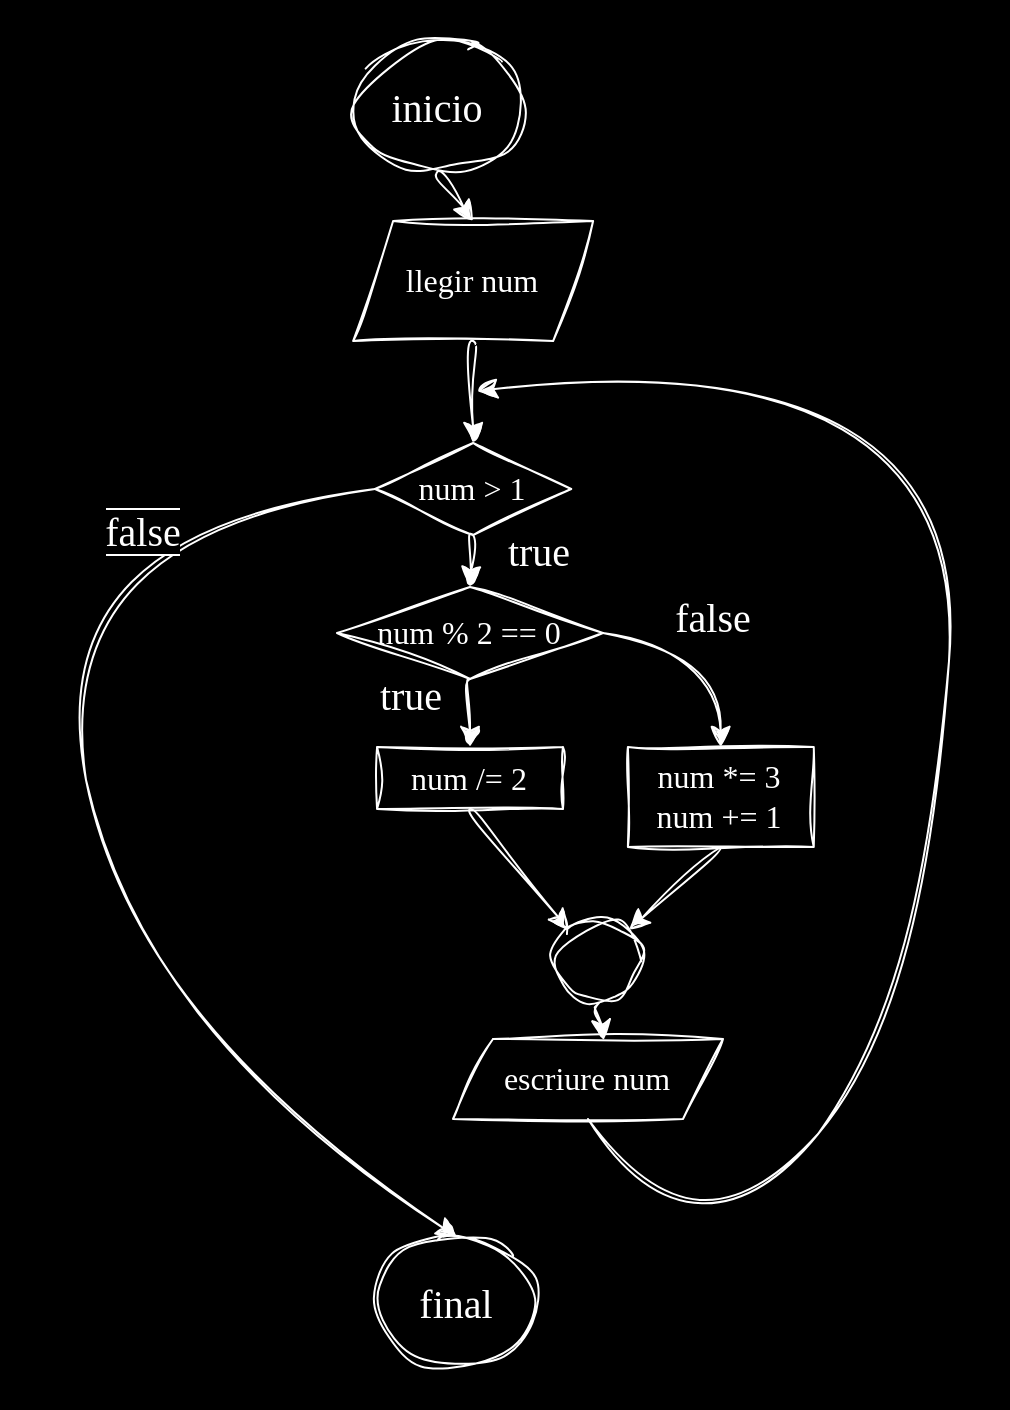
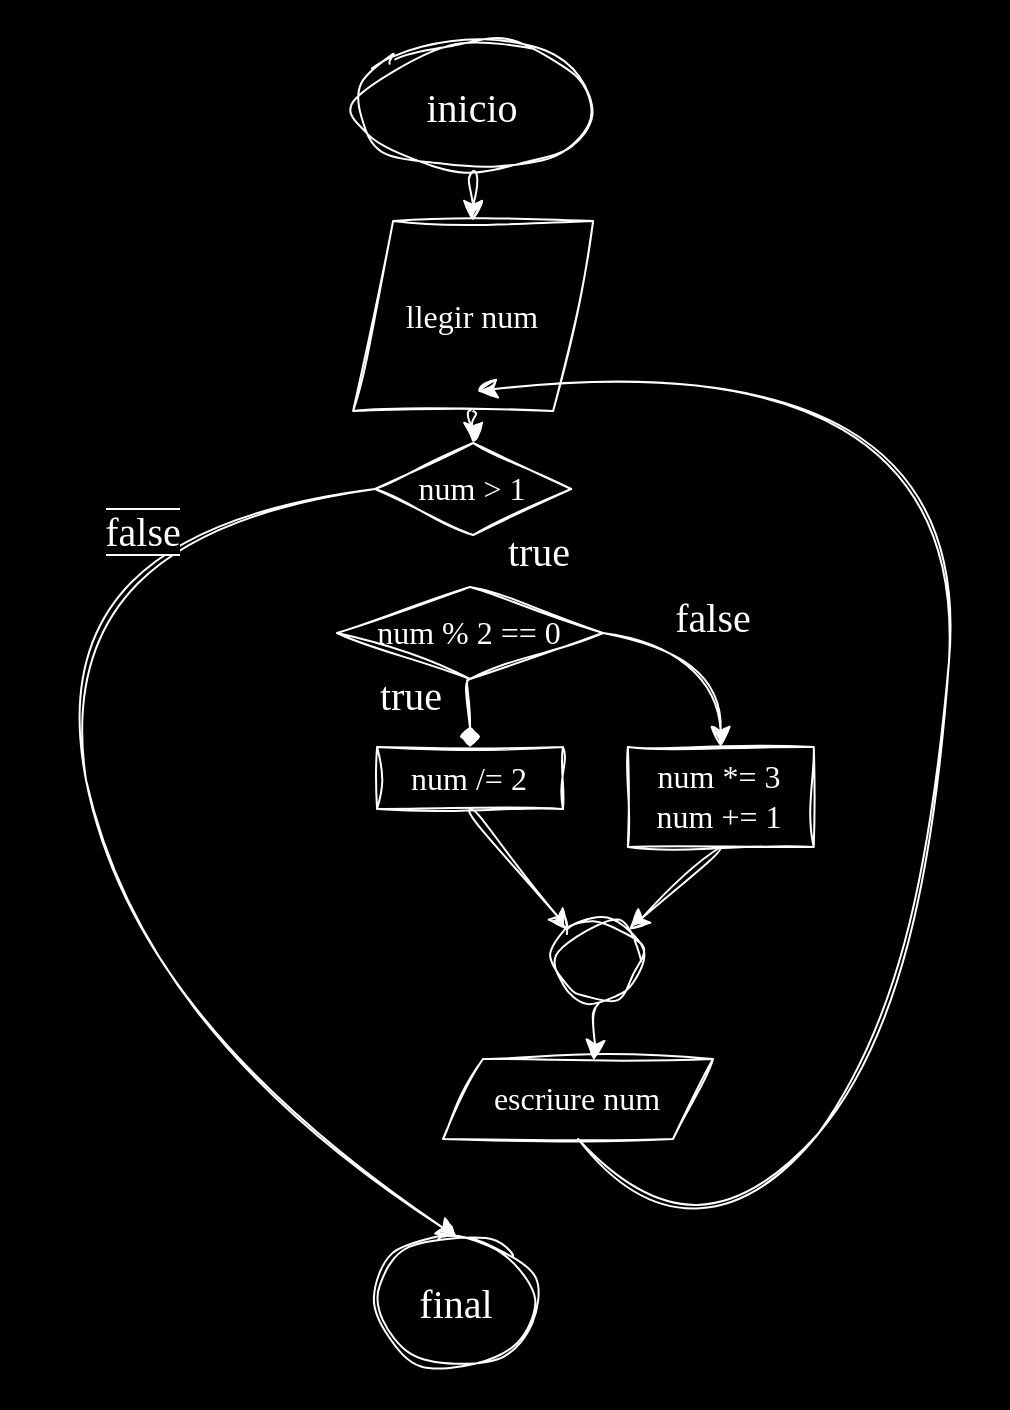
(438, 106) -> (473, 106)
(473, 281) -> (473, 316)
(472, 554) -> none
(470, 728) -> (470, 727)
(588, 1079) -> (578, 1099)
